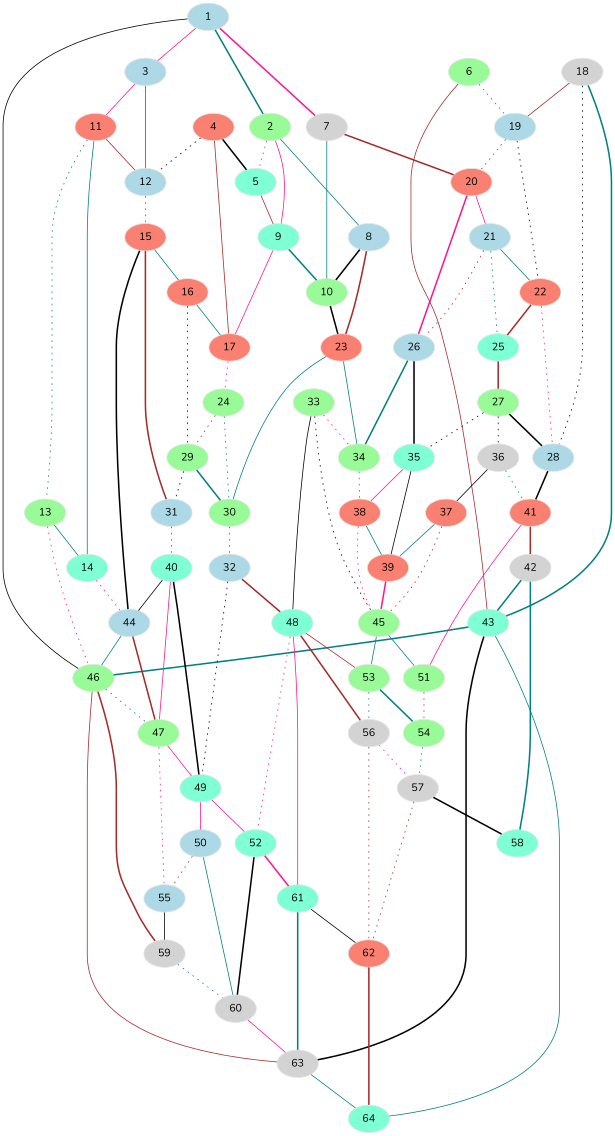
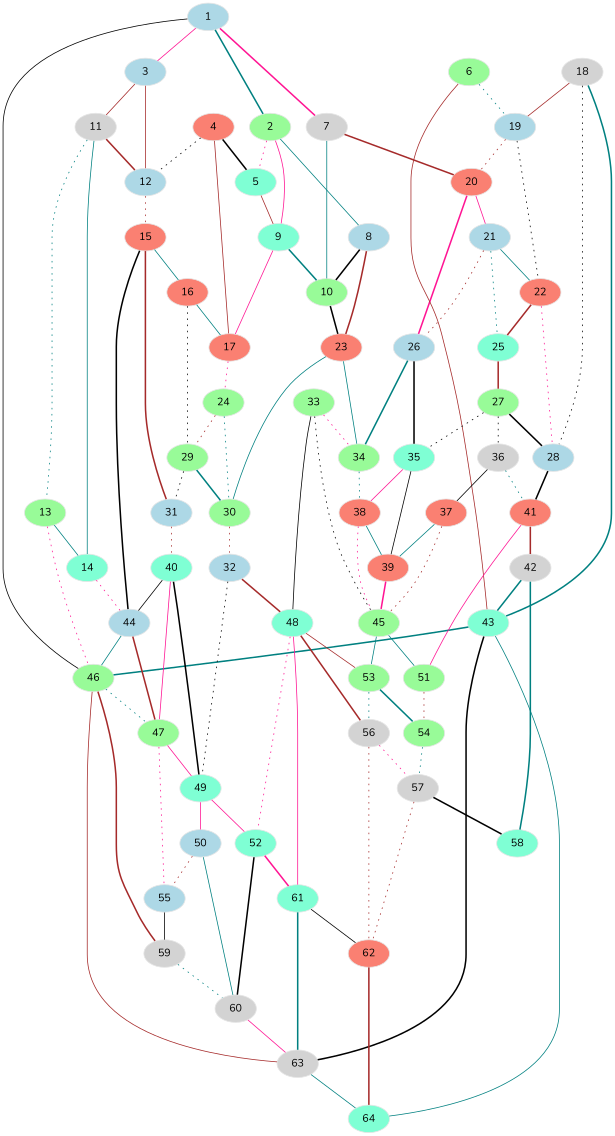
(121, 99) -> (121, 99)
(96, 127) -> (96, 127)
(121, 155) -> (121, 155)
